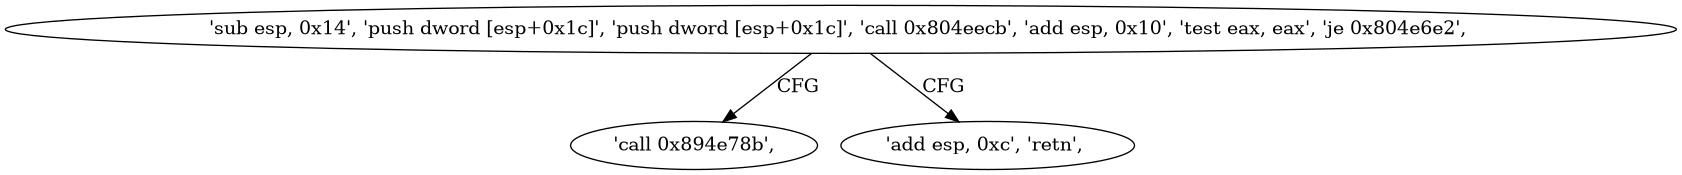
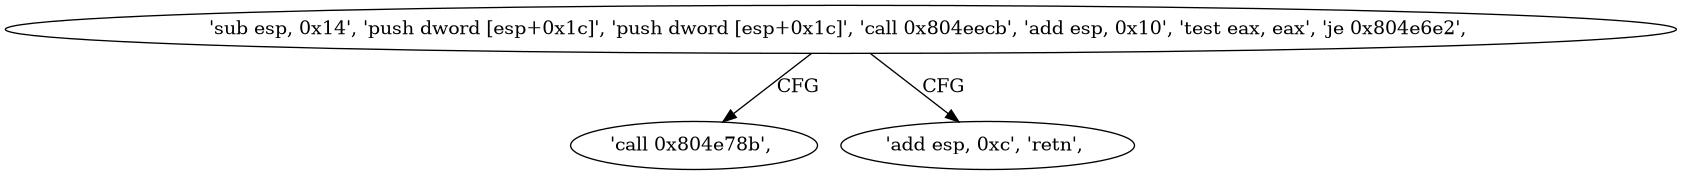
(694, 145) -> (694, 145)
